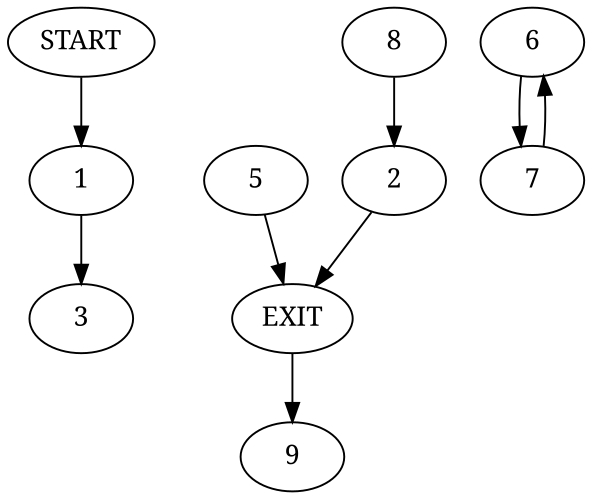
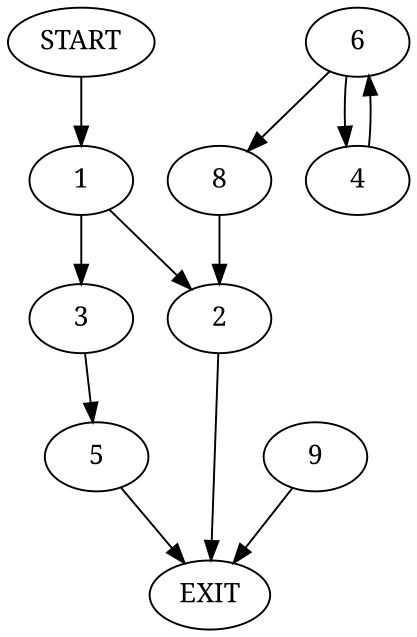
none -> (296, 104)
(532, 180) -> (358, 180)
none -> (143, 243)
none -> (88, 378)
(292, 378) -> (269, 518)
